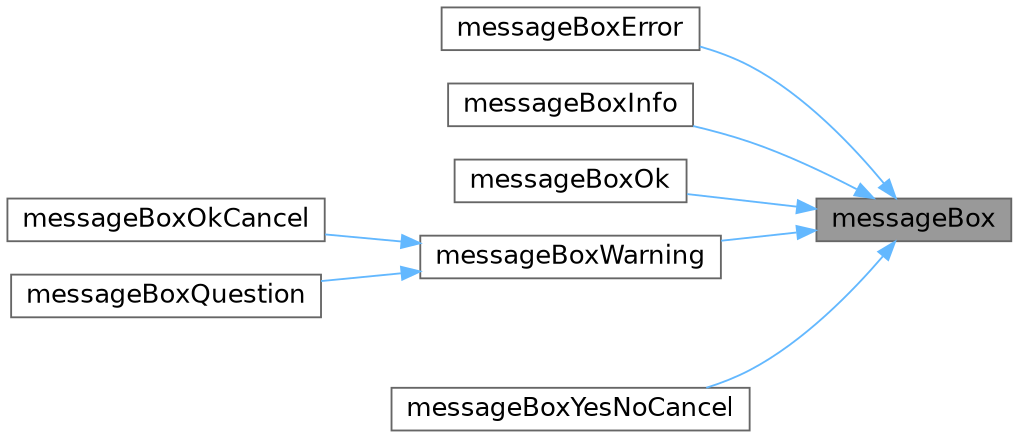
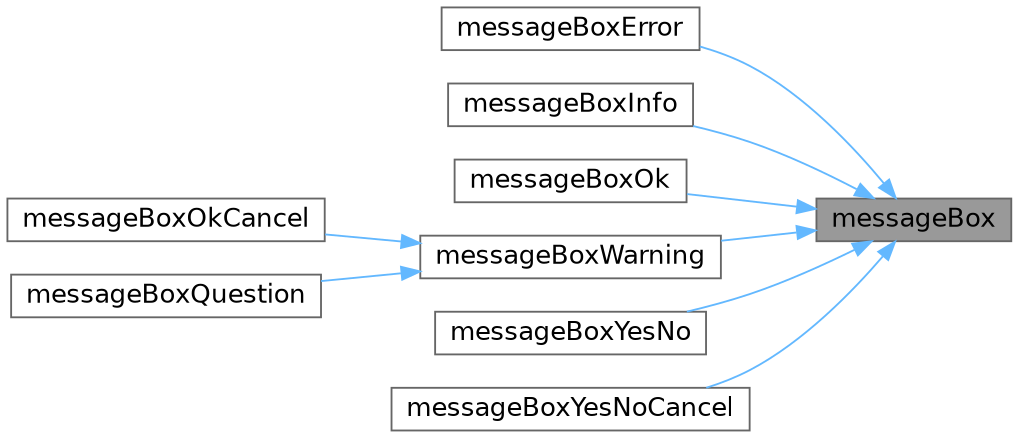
none -> (571, 333)
